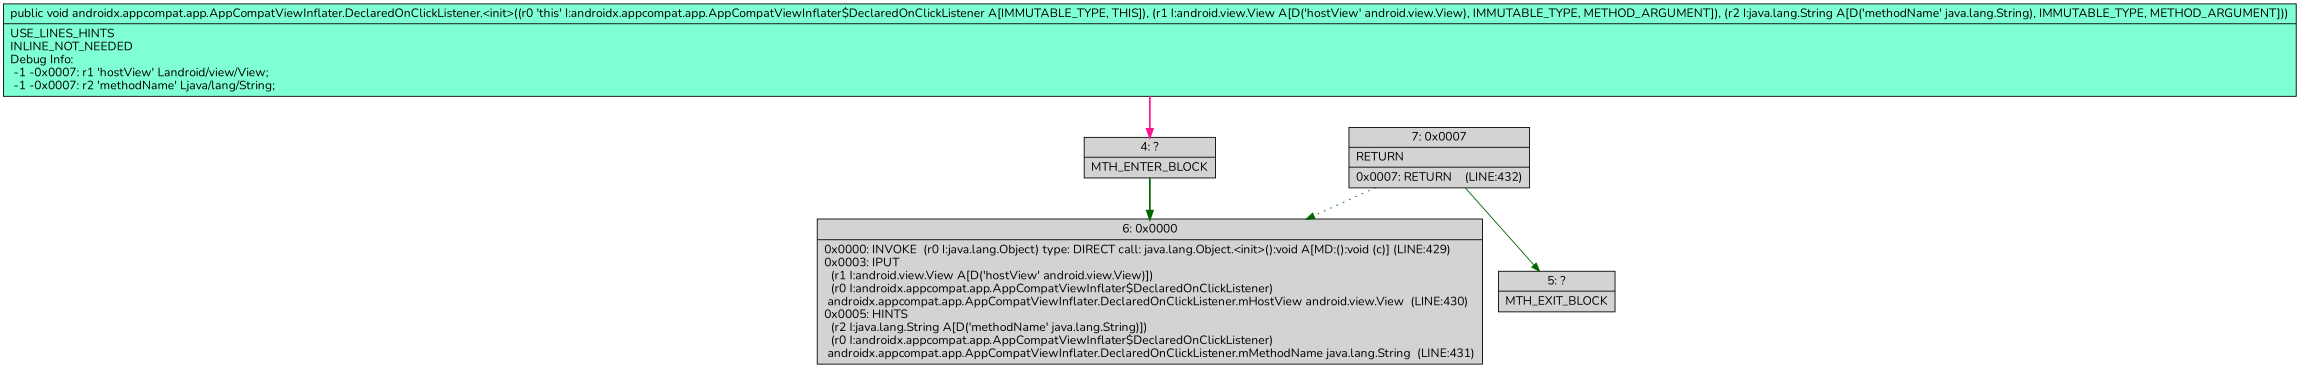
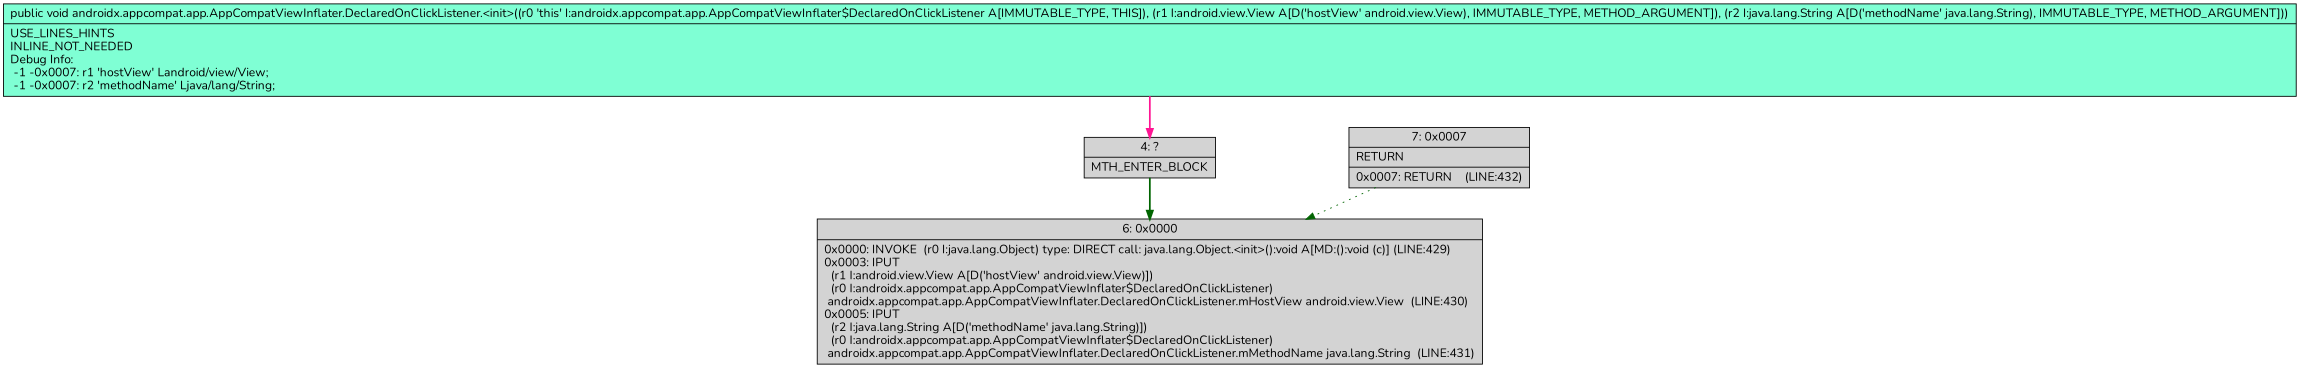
(1557, 292) -> none
(870, 314) -> (865, 314)
